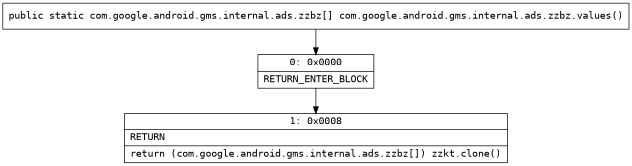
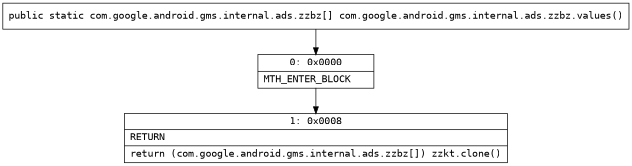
(316, 79) -> (307, 79)
